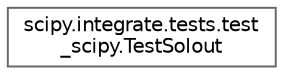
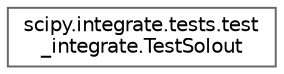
(142, 37) -> (142, 37)
